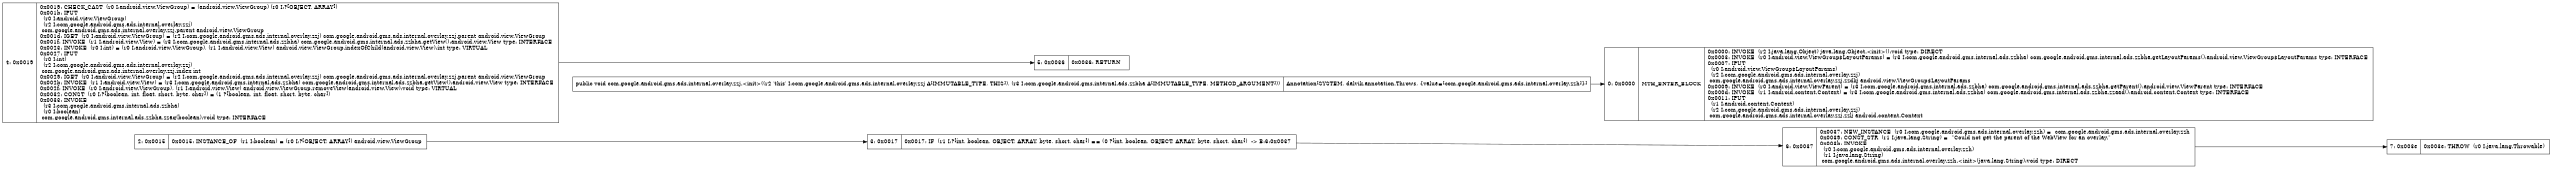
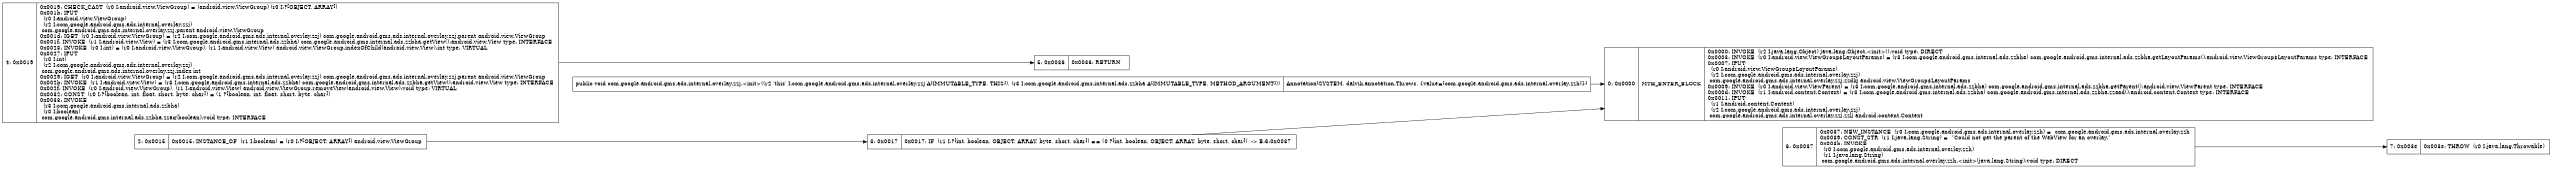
(1538, 144) -> (1396, 122)
